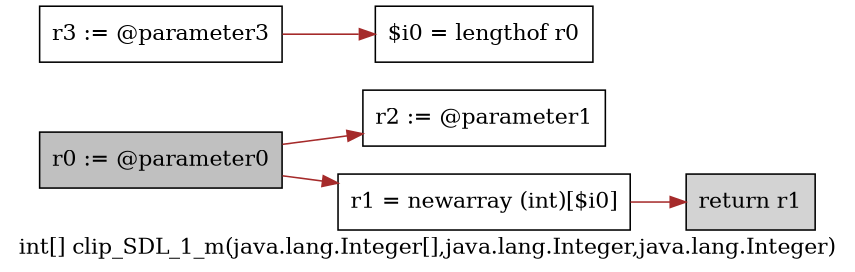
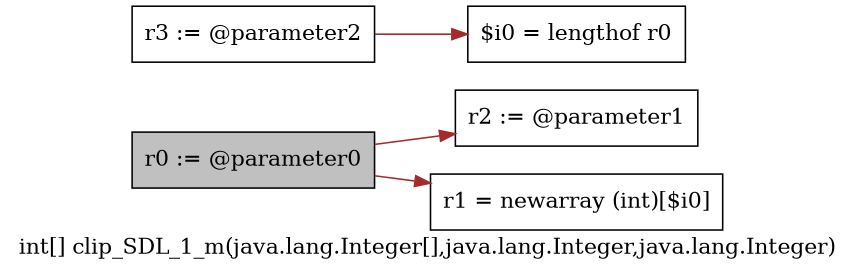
(161, 34) -> (253, 34)
(751, 202) -> none
